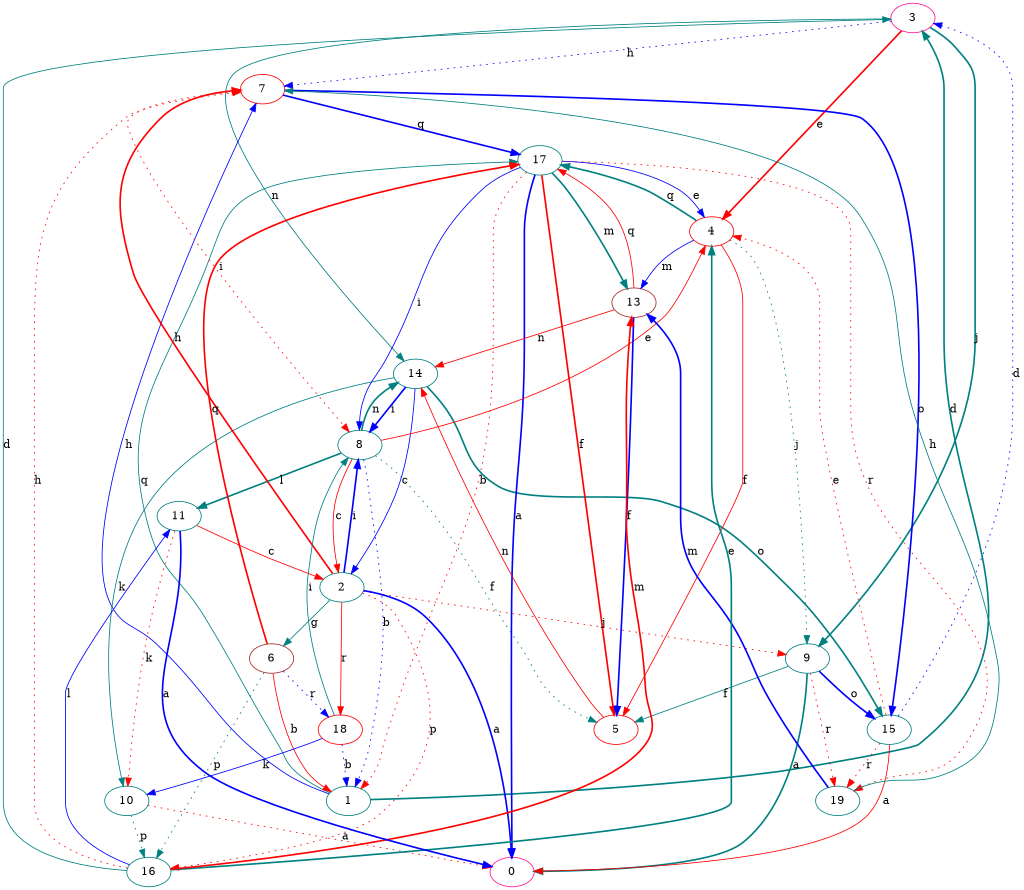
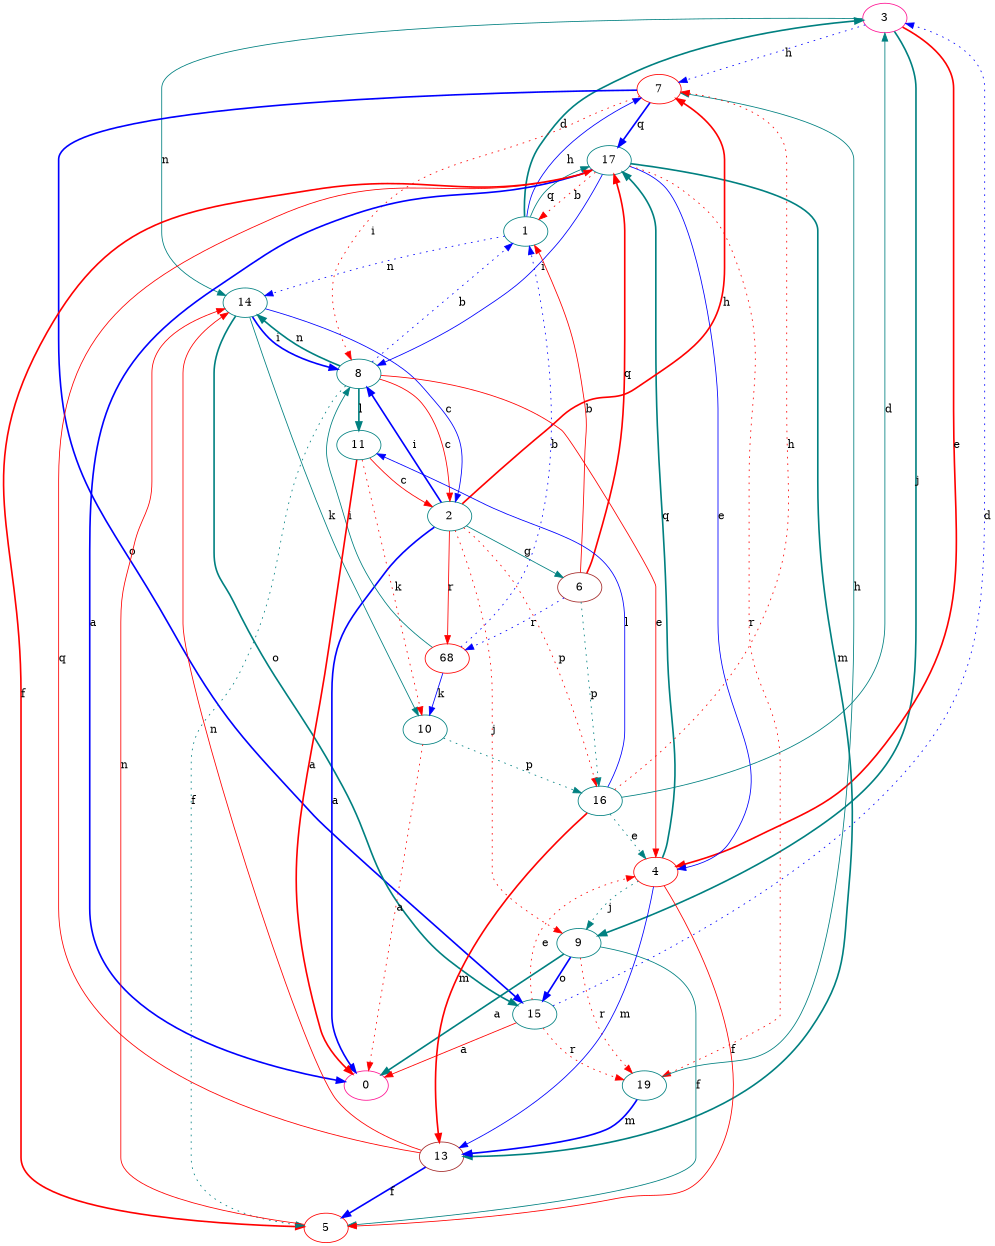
none -> (388, 261)
(340, 730) -> (447, 659)
(221, 782) -> (308, 768)
(724, 806) -> (625, 833)
